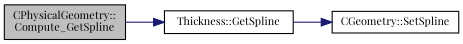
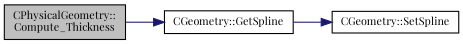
(65, 22) -> (65, 22)
(229, 22) -> (229, 22)
